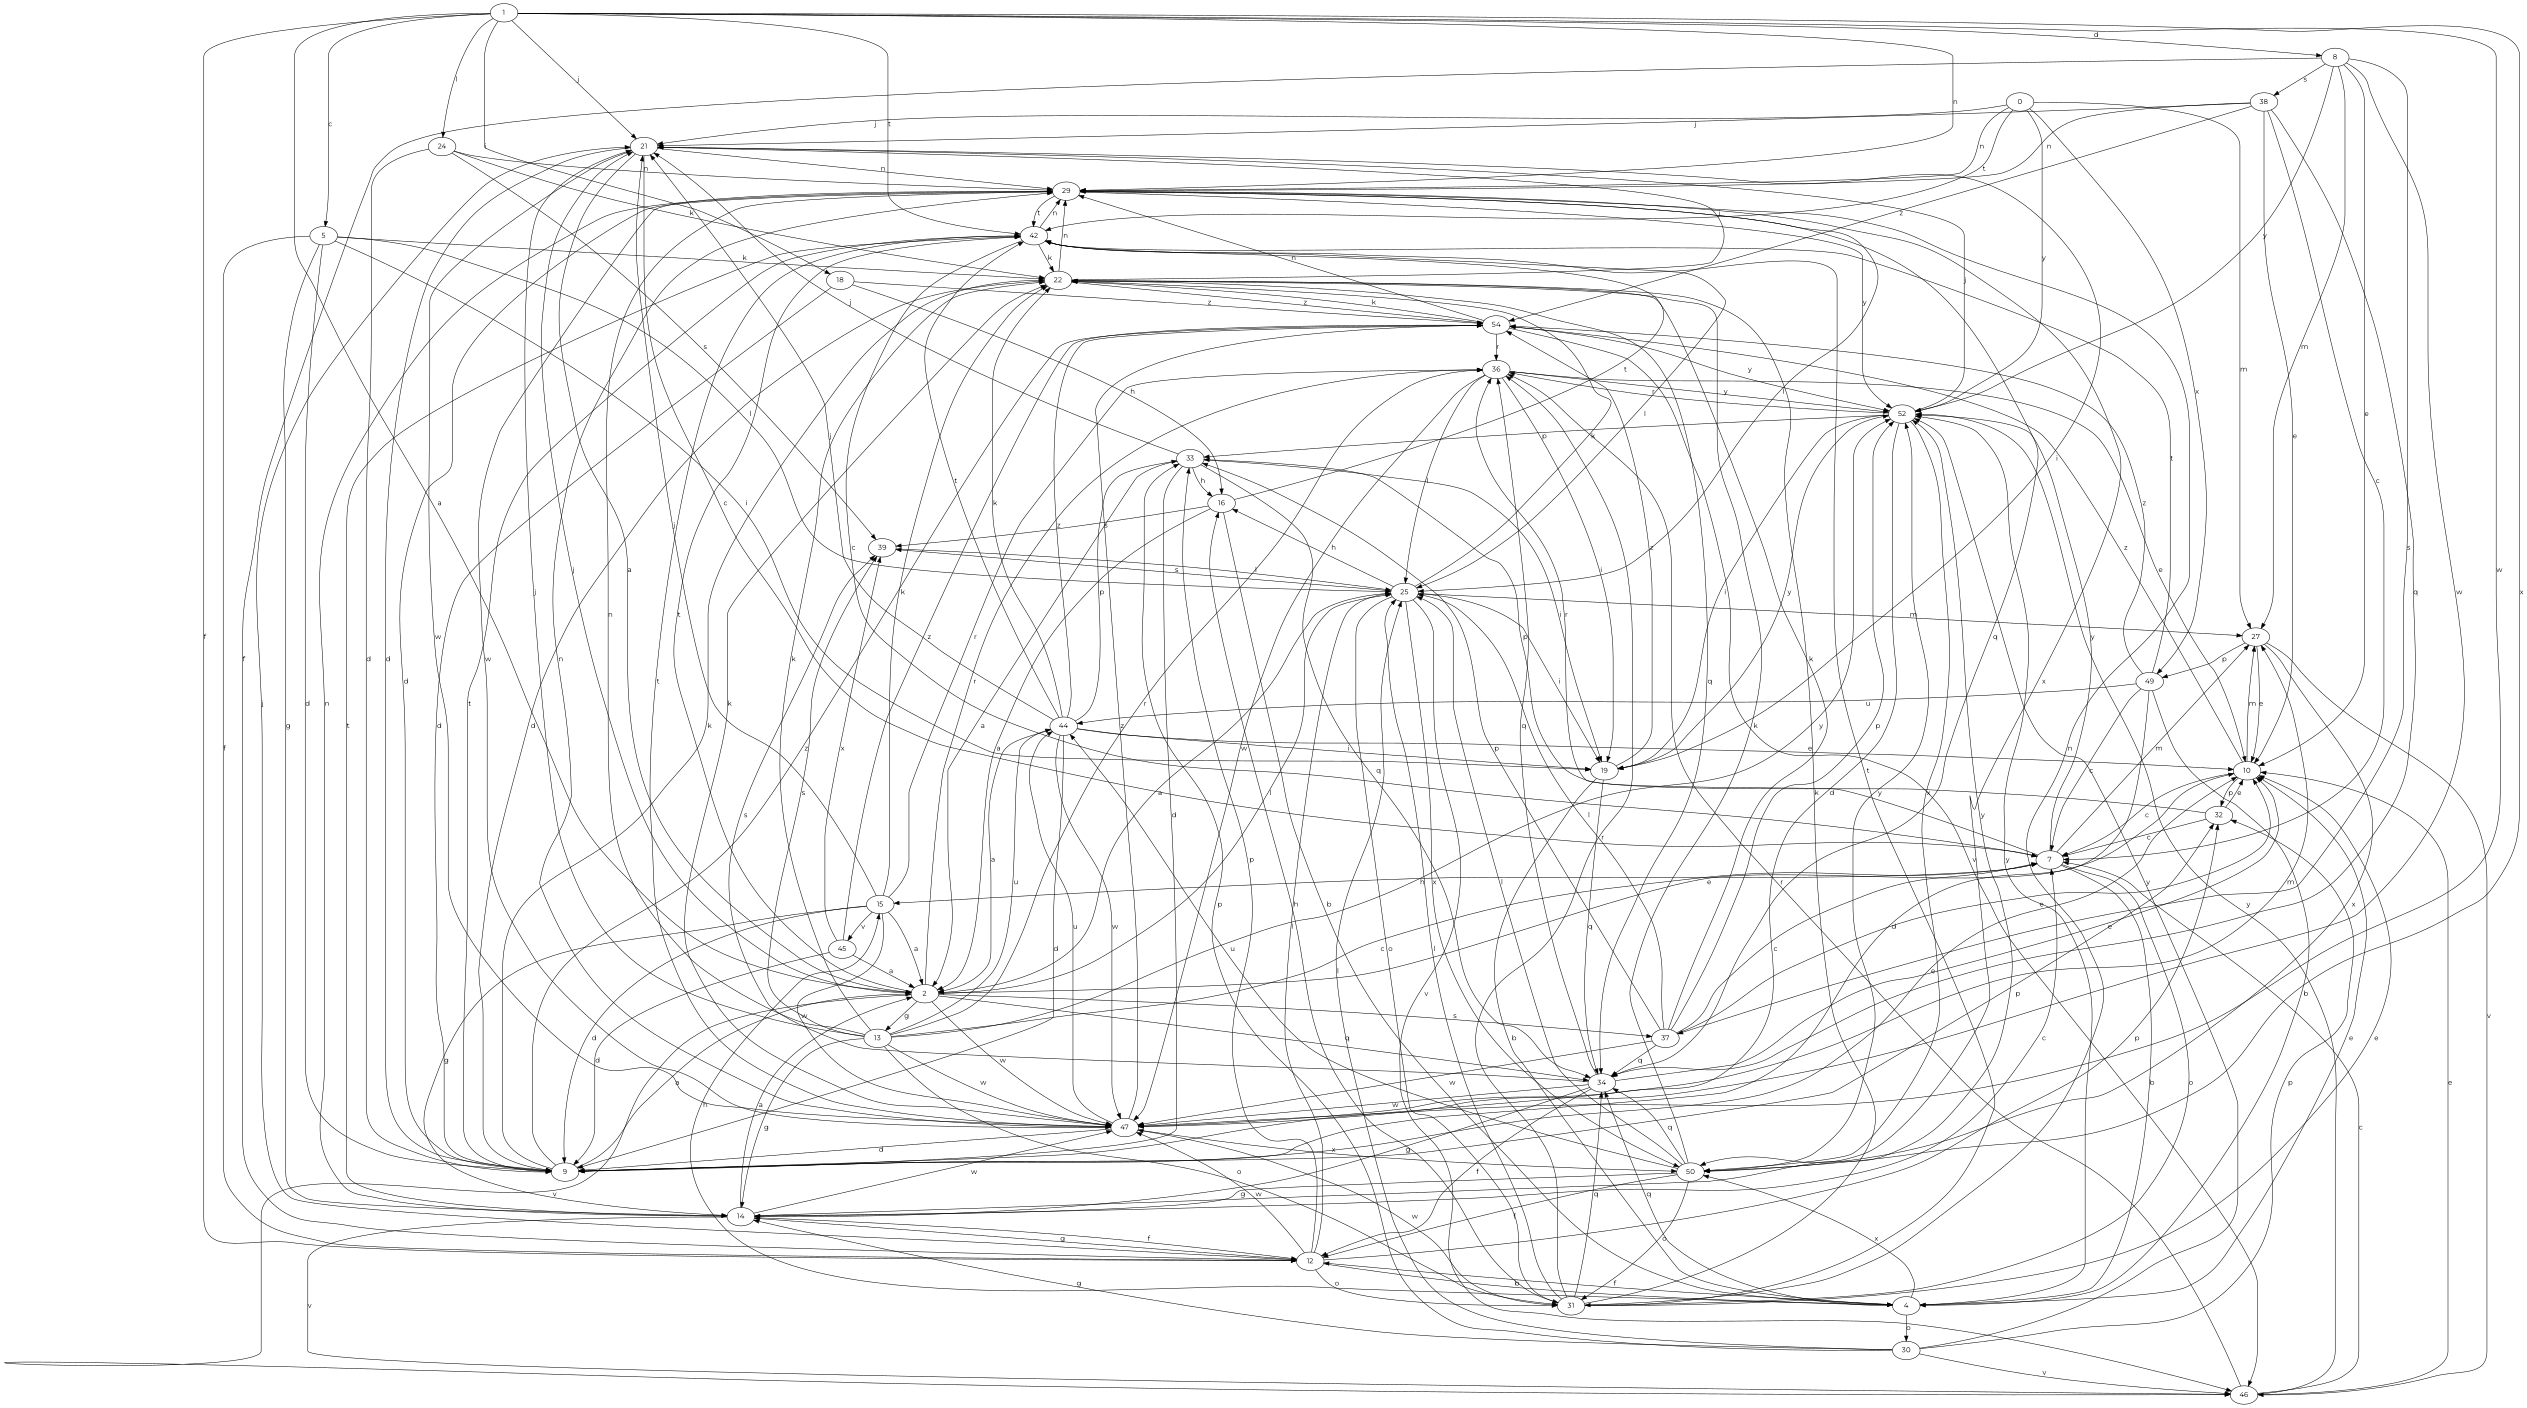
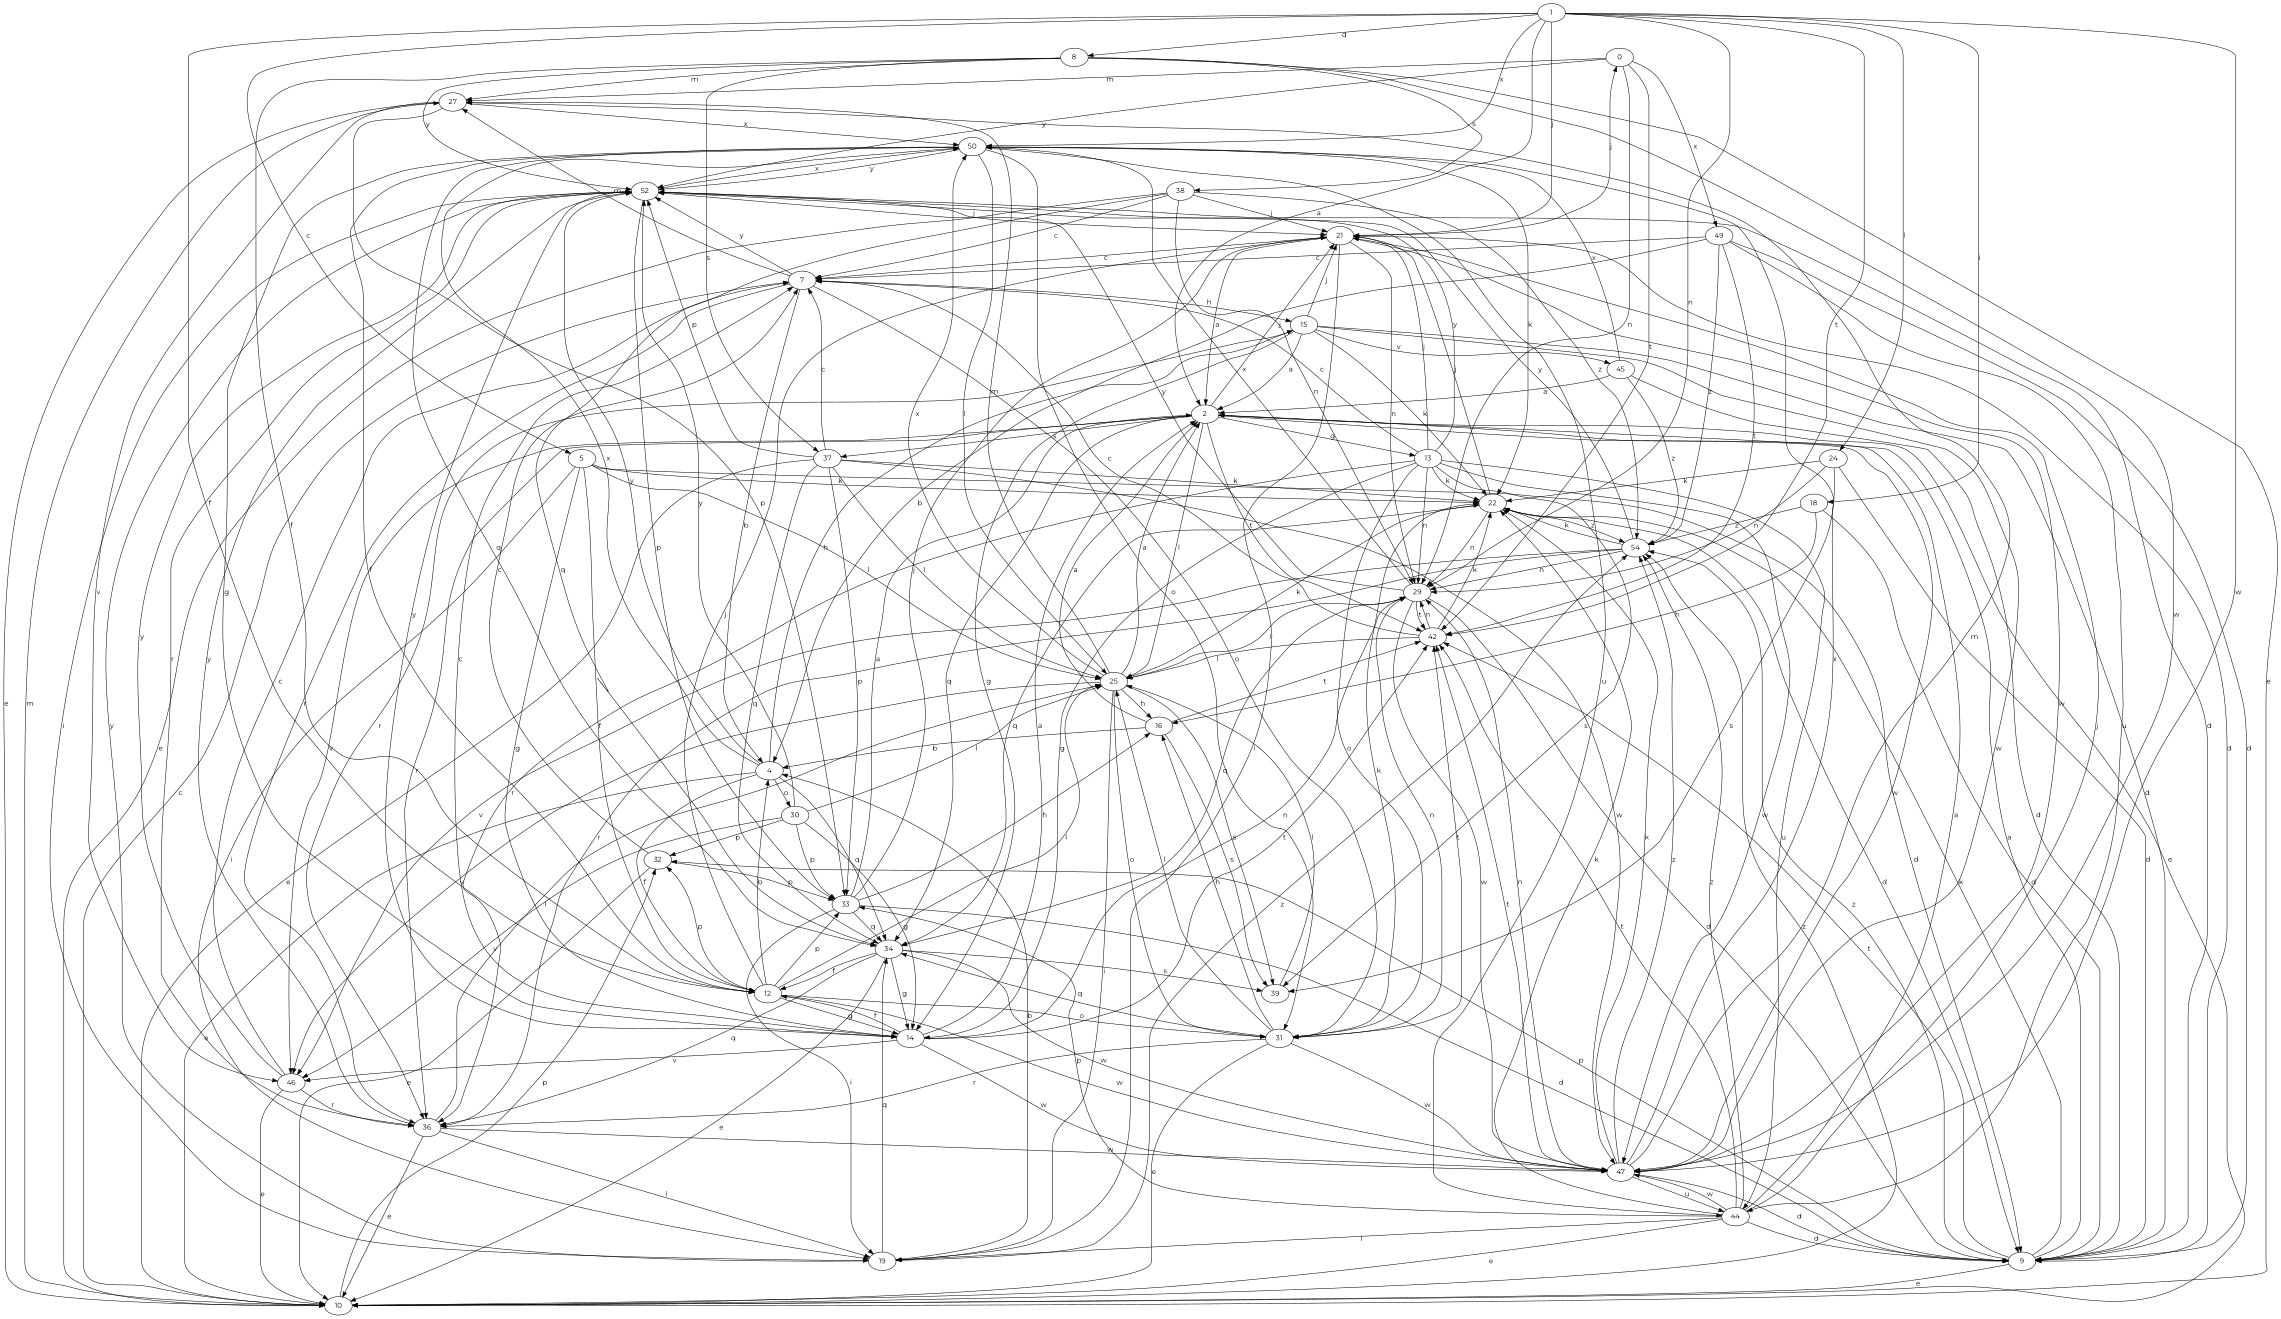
(1334, 117) -> (1544, 222)
(2212, 662) -> (628, 394)
(839, 751) -> (1458, 165)
